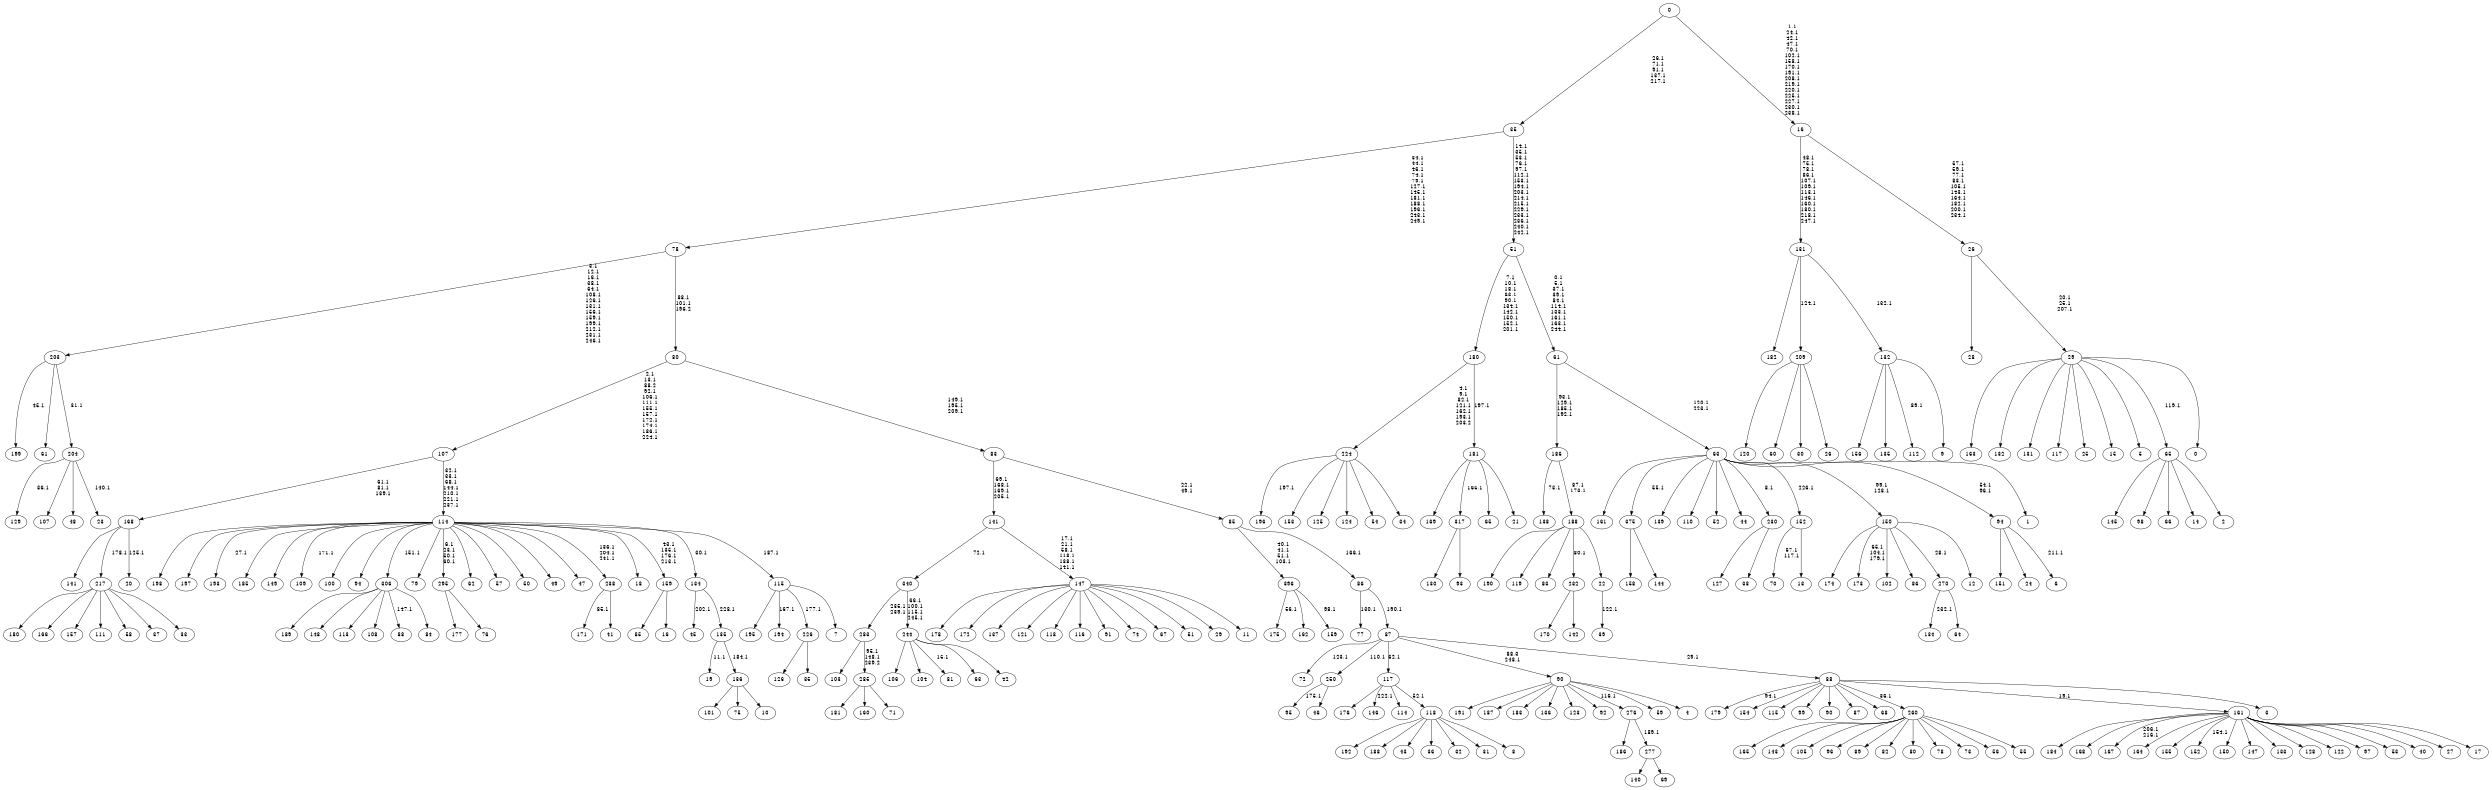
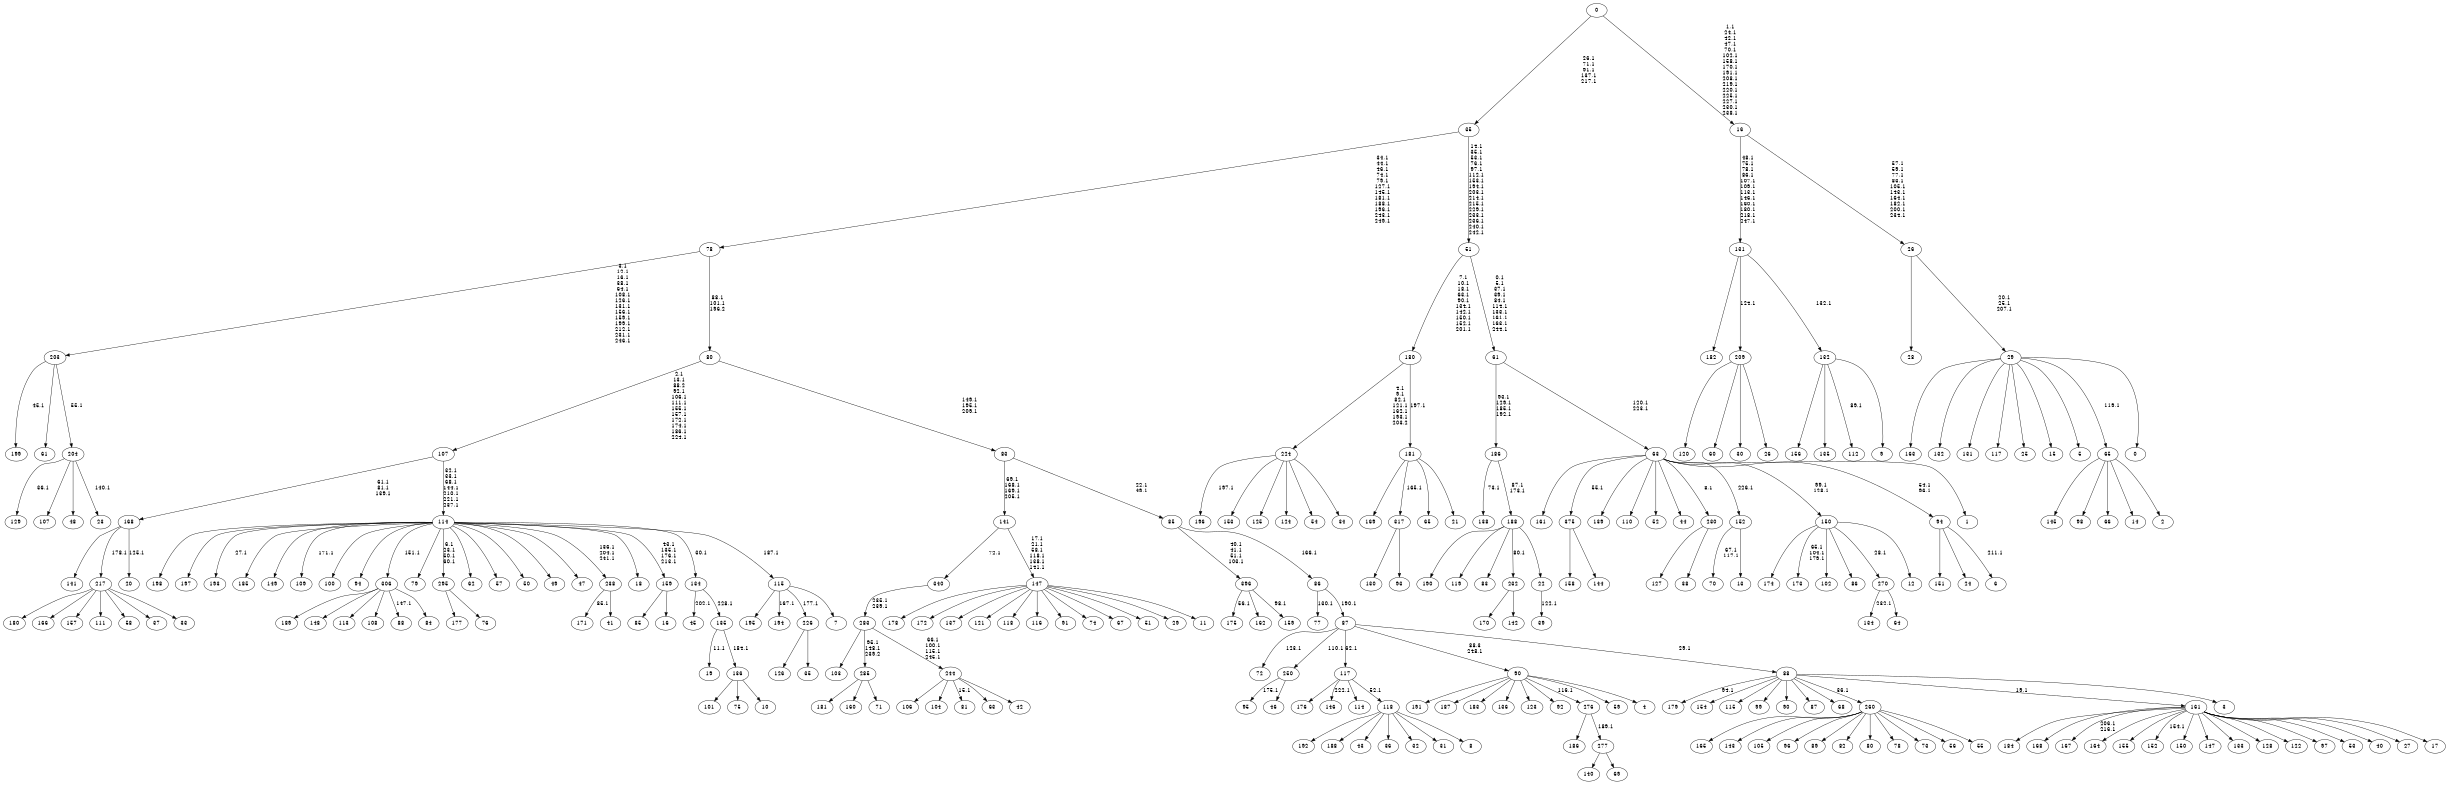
(77, 406) -> (77, 406)
(908, 608) -> (906, 648)
